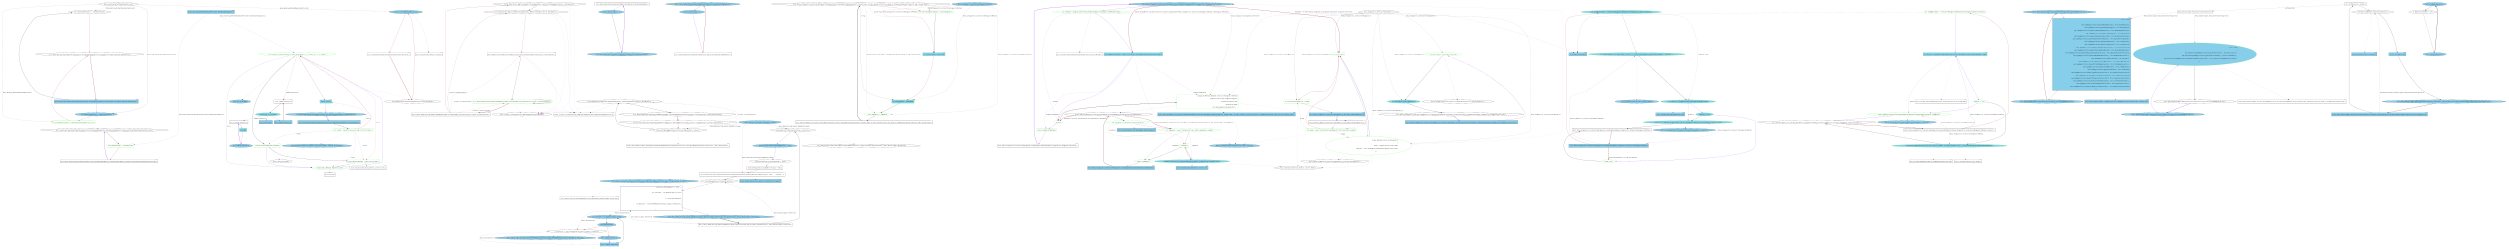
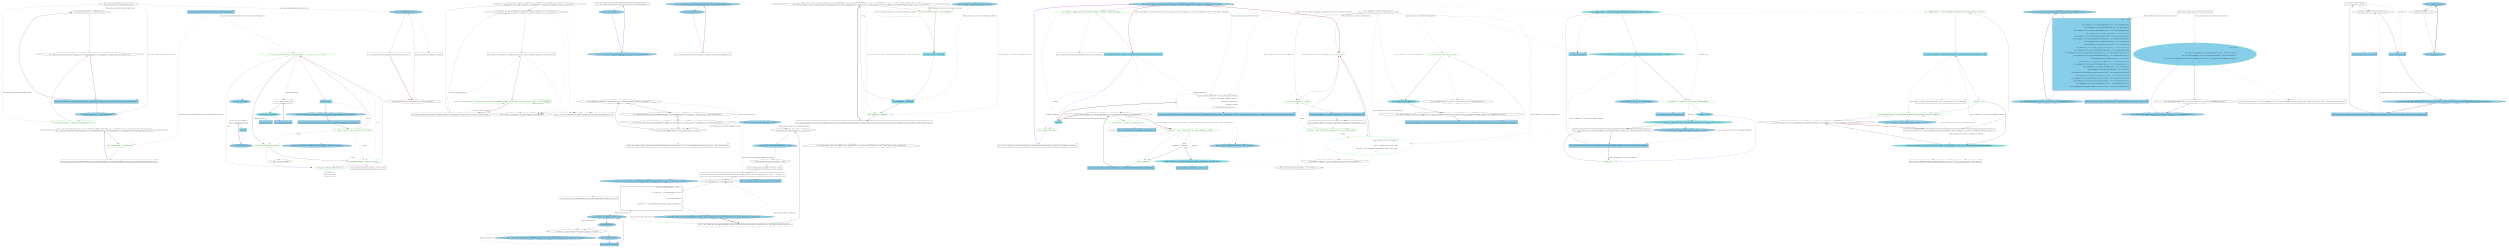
(2279, 8) -> (2399, 16)
(1688, 102) -> (1688, 102)
(1058, 122) -> (1058, 122)
